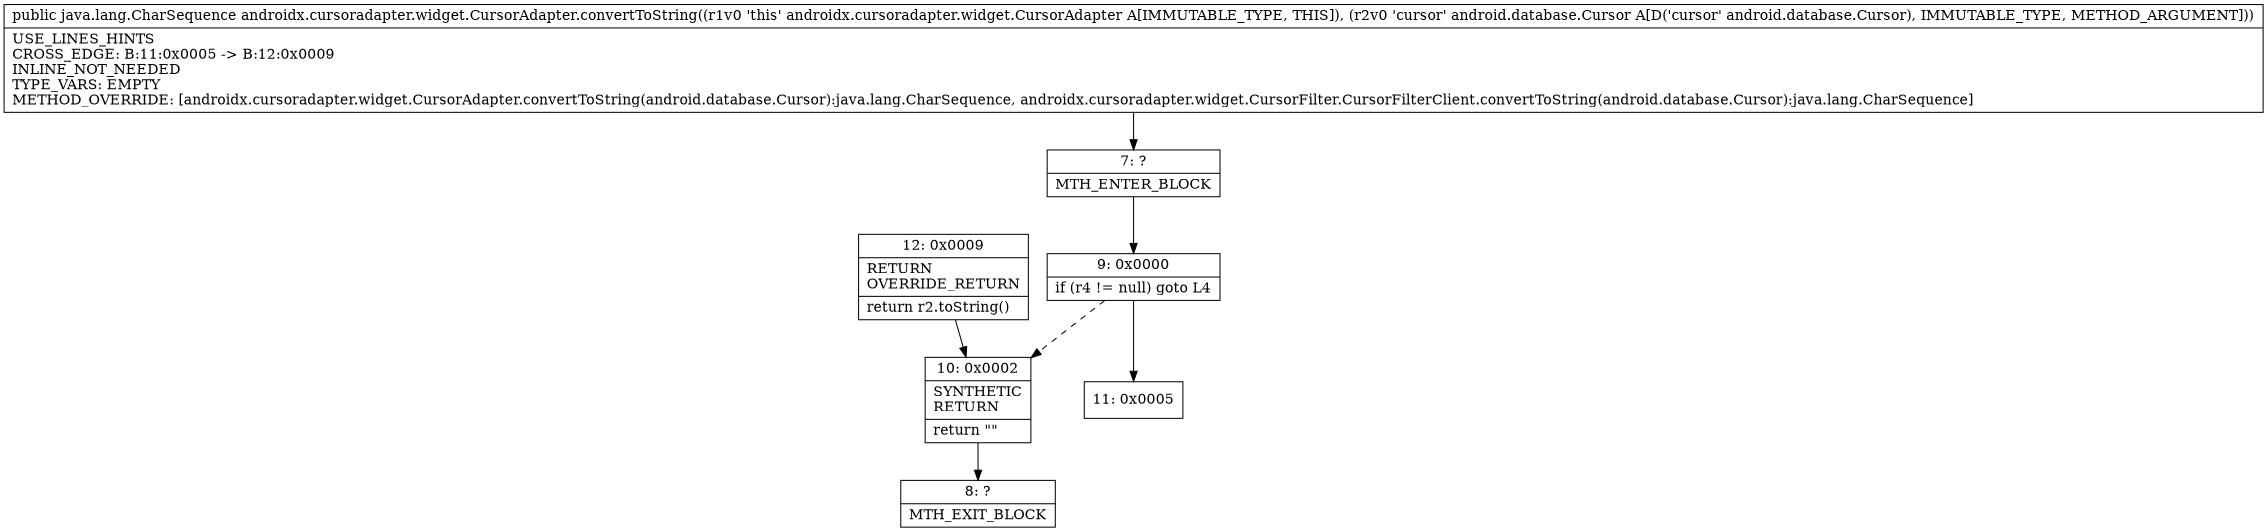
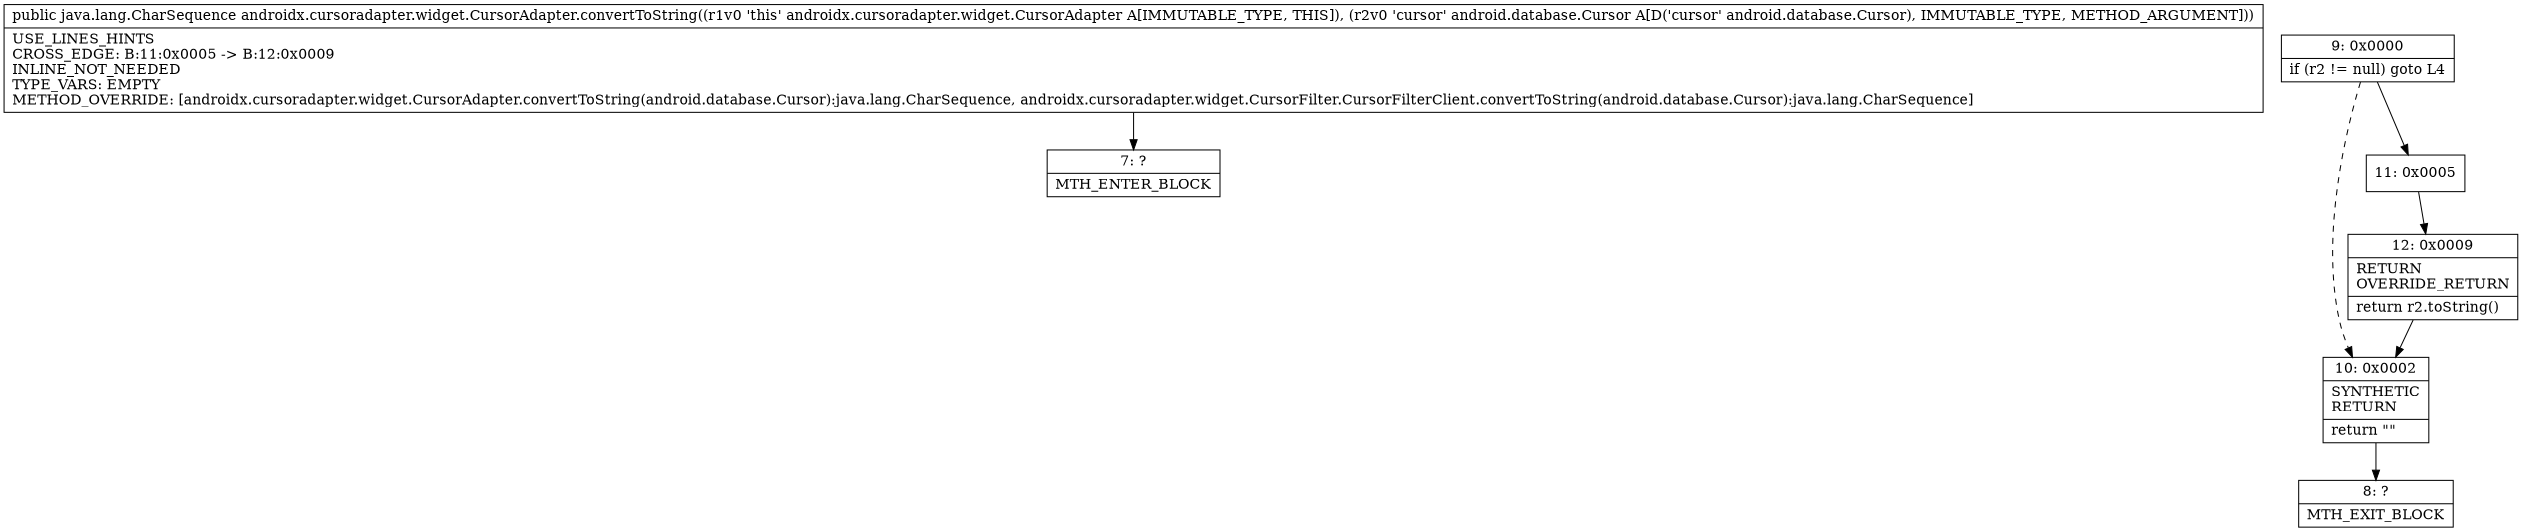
none -> (2421, 208)
(1134, 220) -> none
(1134, 288) -> (2368, 70)
